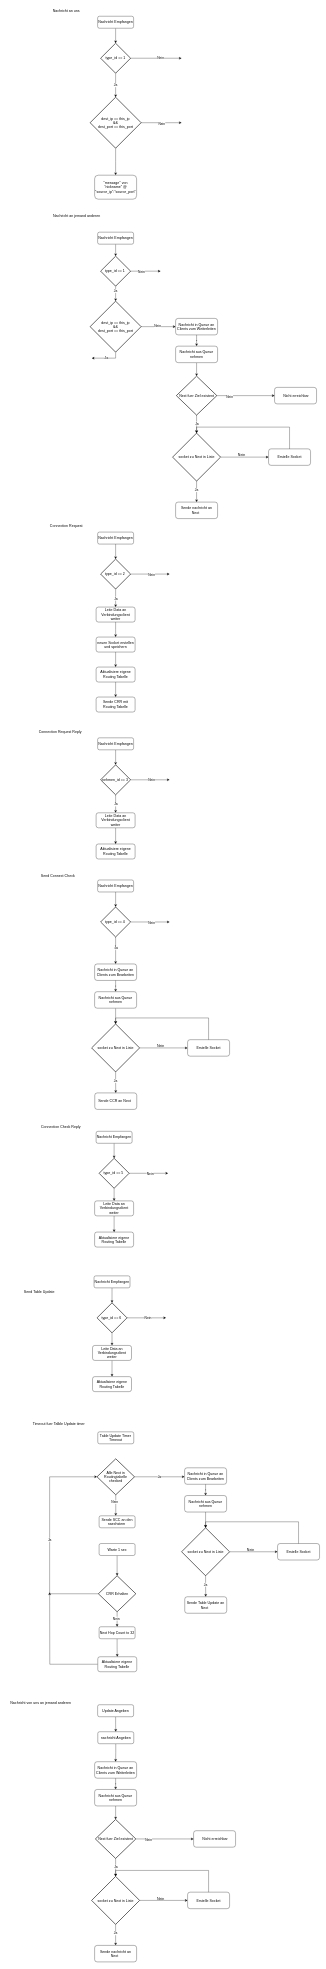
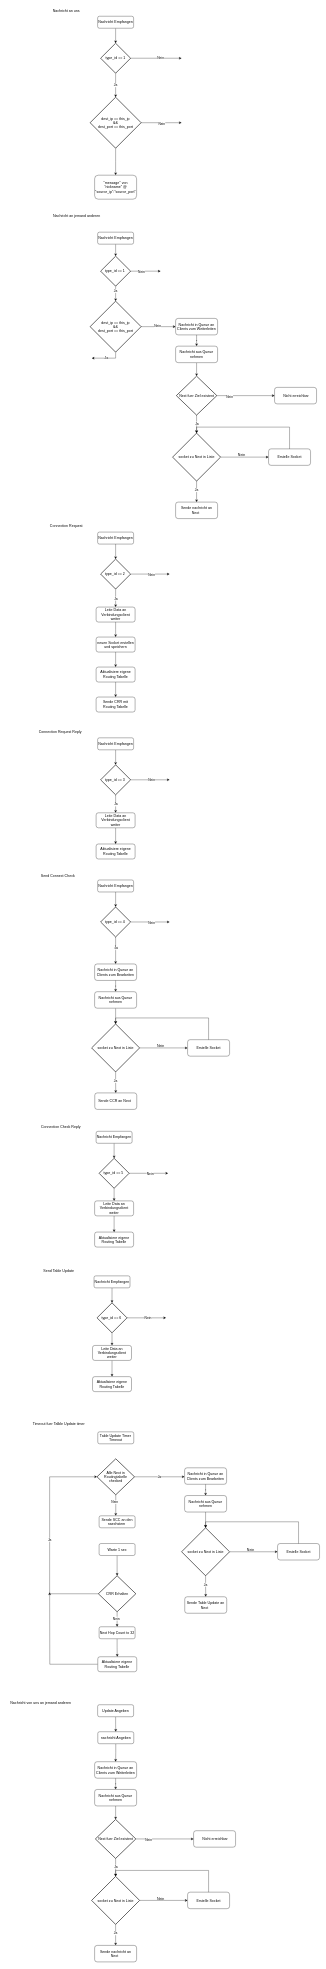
(116, 780) -> (116, 780)
(39, 1292) -> (59, 1271)
